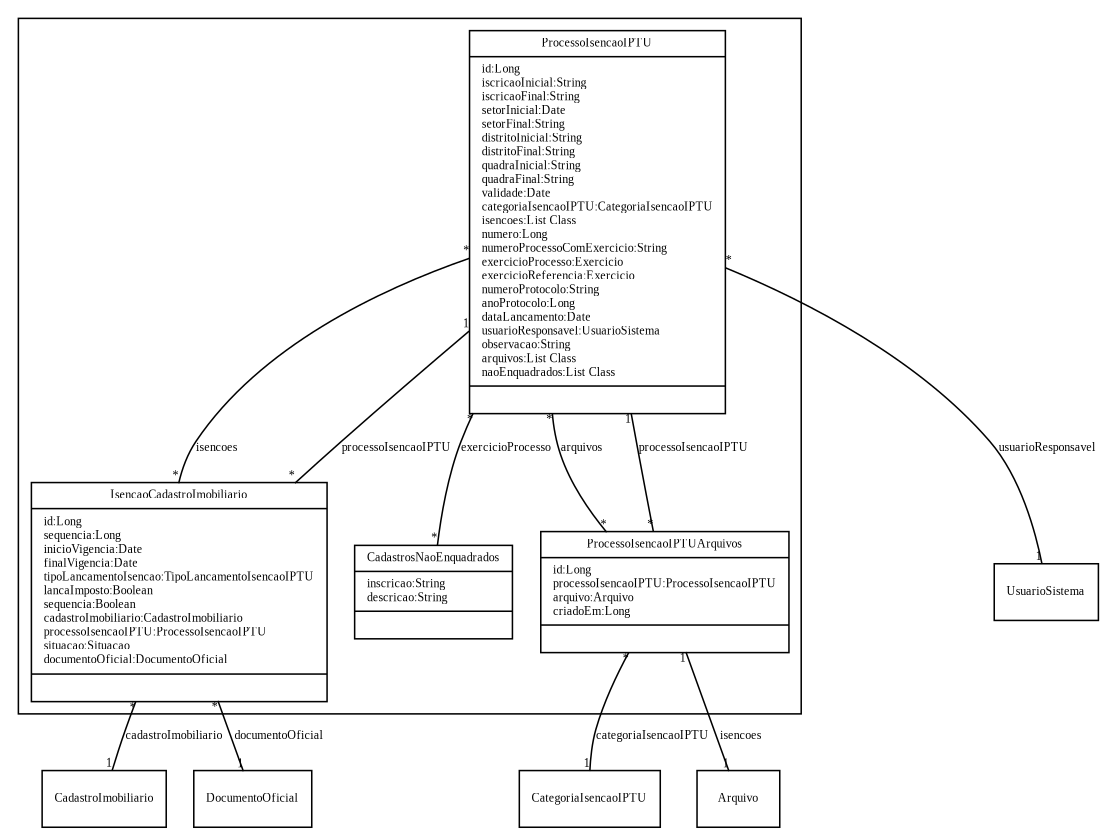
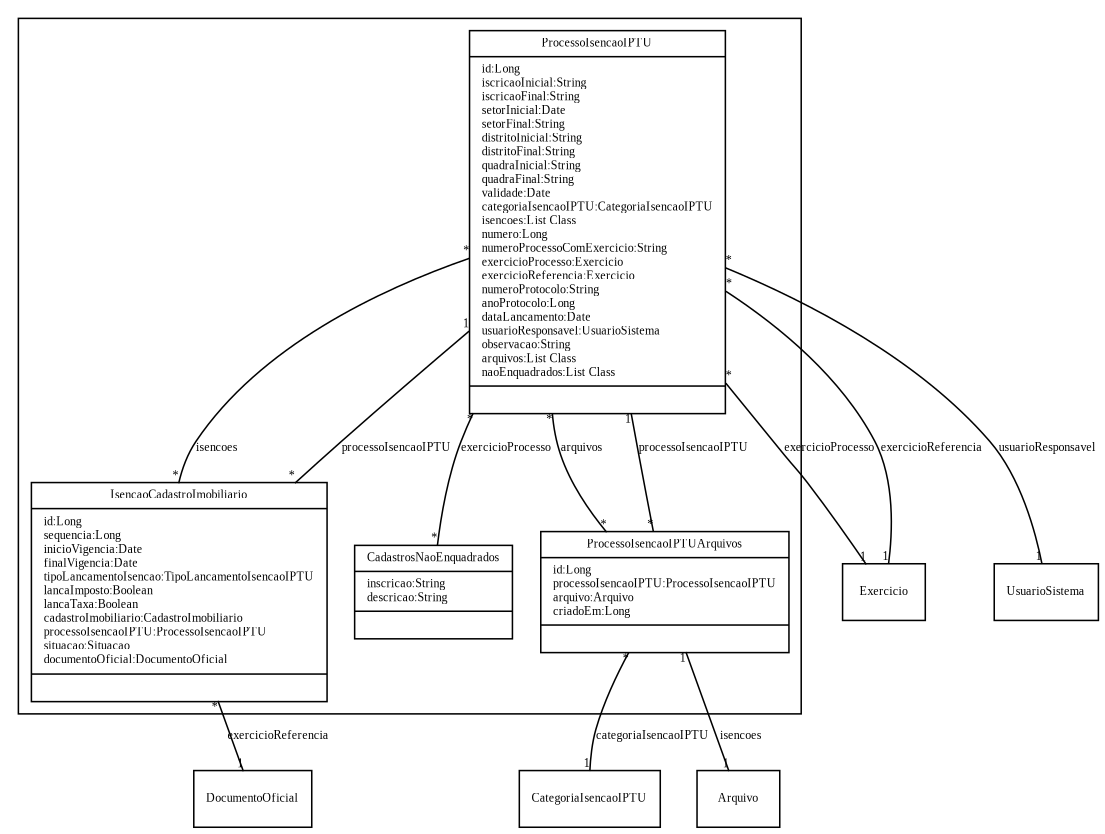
none -> (884, 592)
(90, 604) -> (91, 604)
(279, 736) -> (279, 736)
(104, 799) -> none
